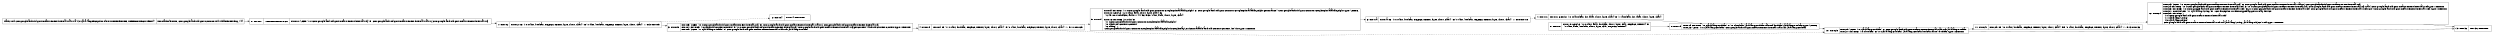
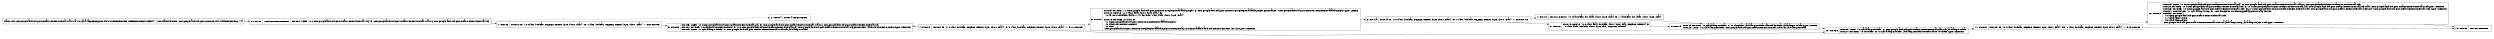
(796, 18) -> (797, 18)
(714, 20) -> (630, 19)
(276, 21) -> (277, 21)
none -> (1527, 23)
(1110, 26) -> (1109, 26)
(915, 28) -> (916, 26)
(2210, 31) -> (2297, 28)
(1434, 35) -> (1434, 35)
